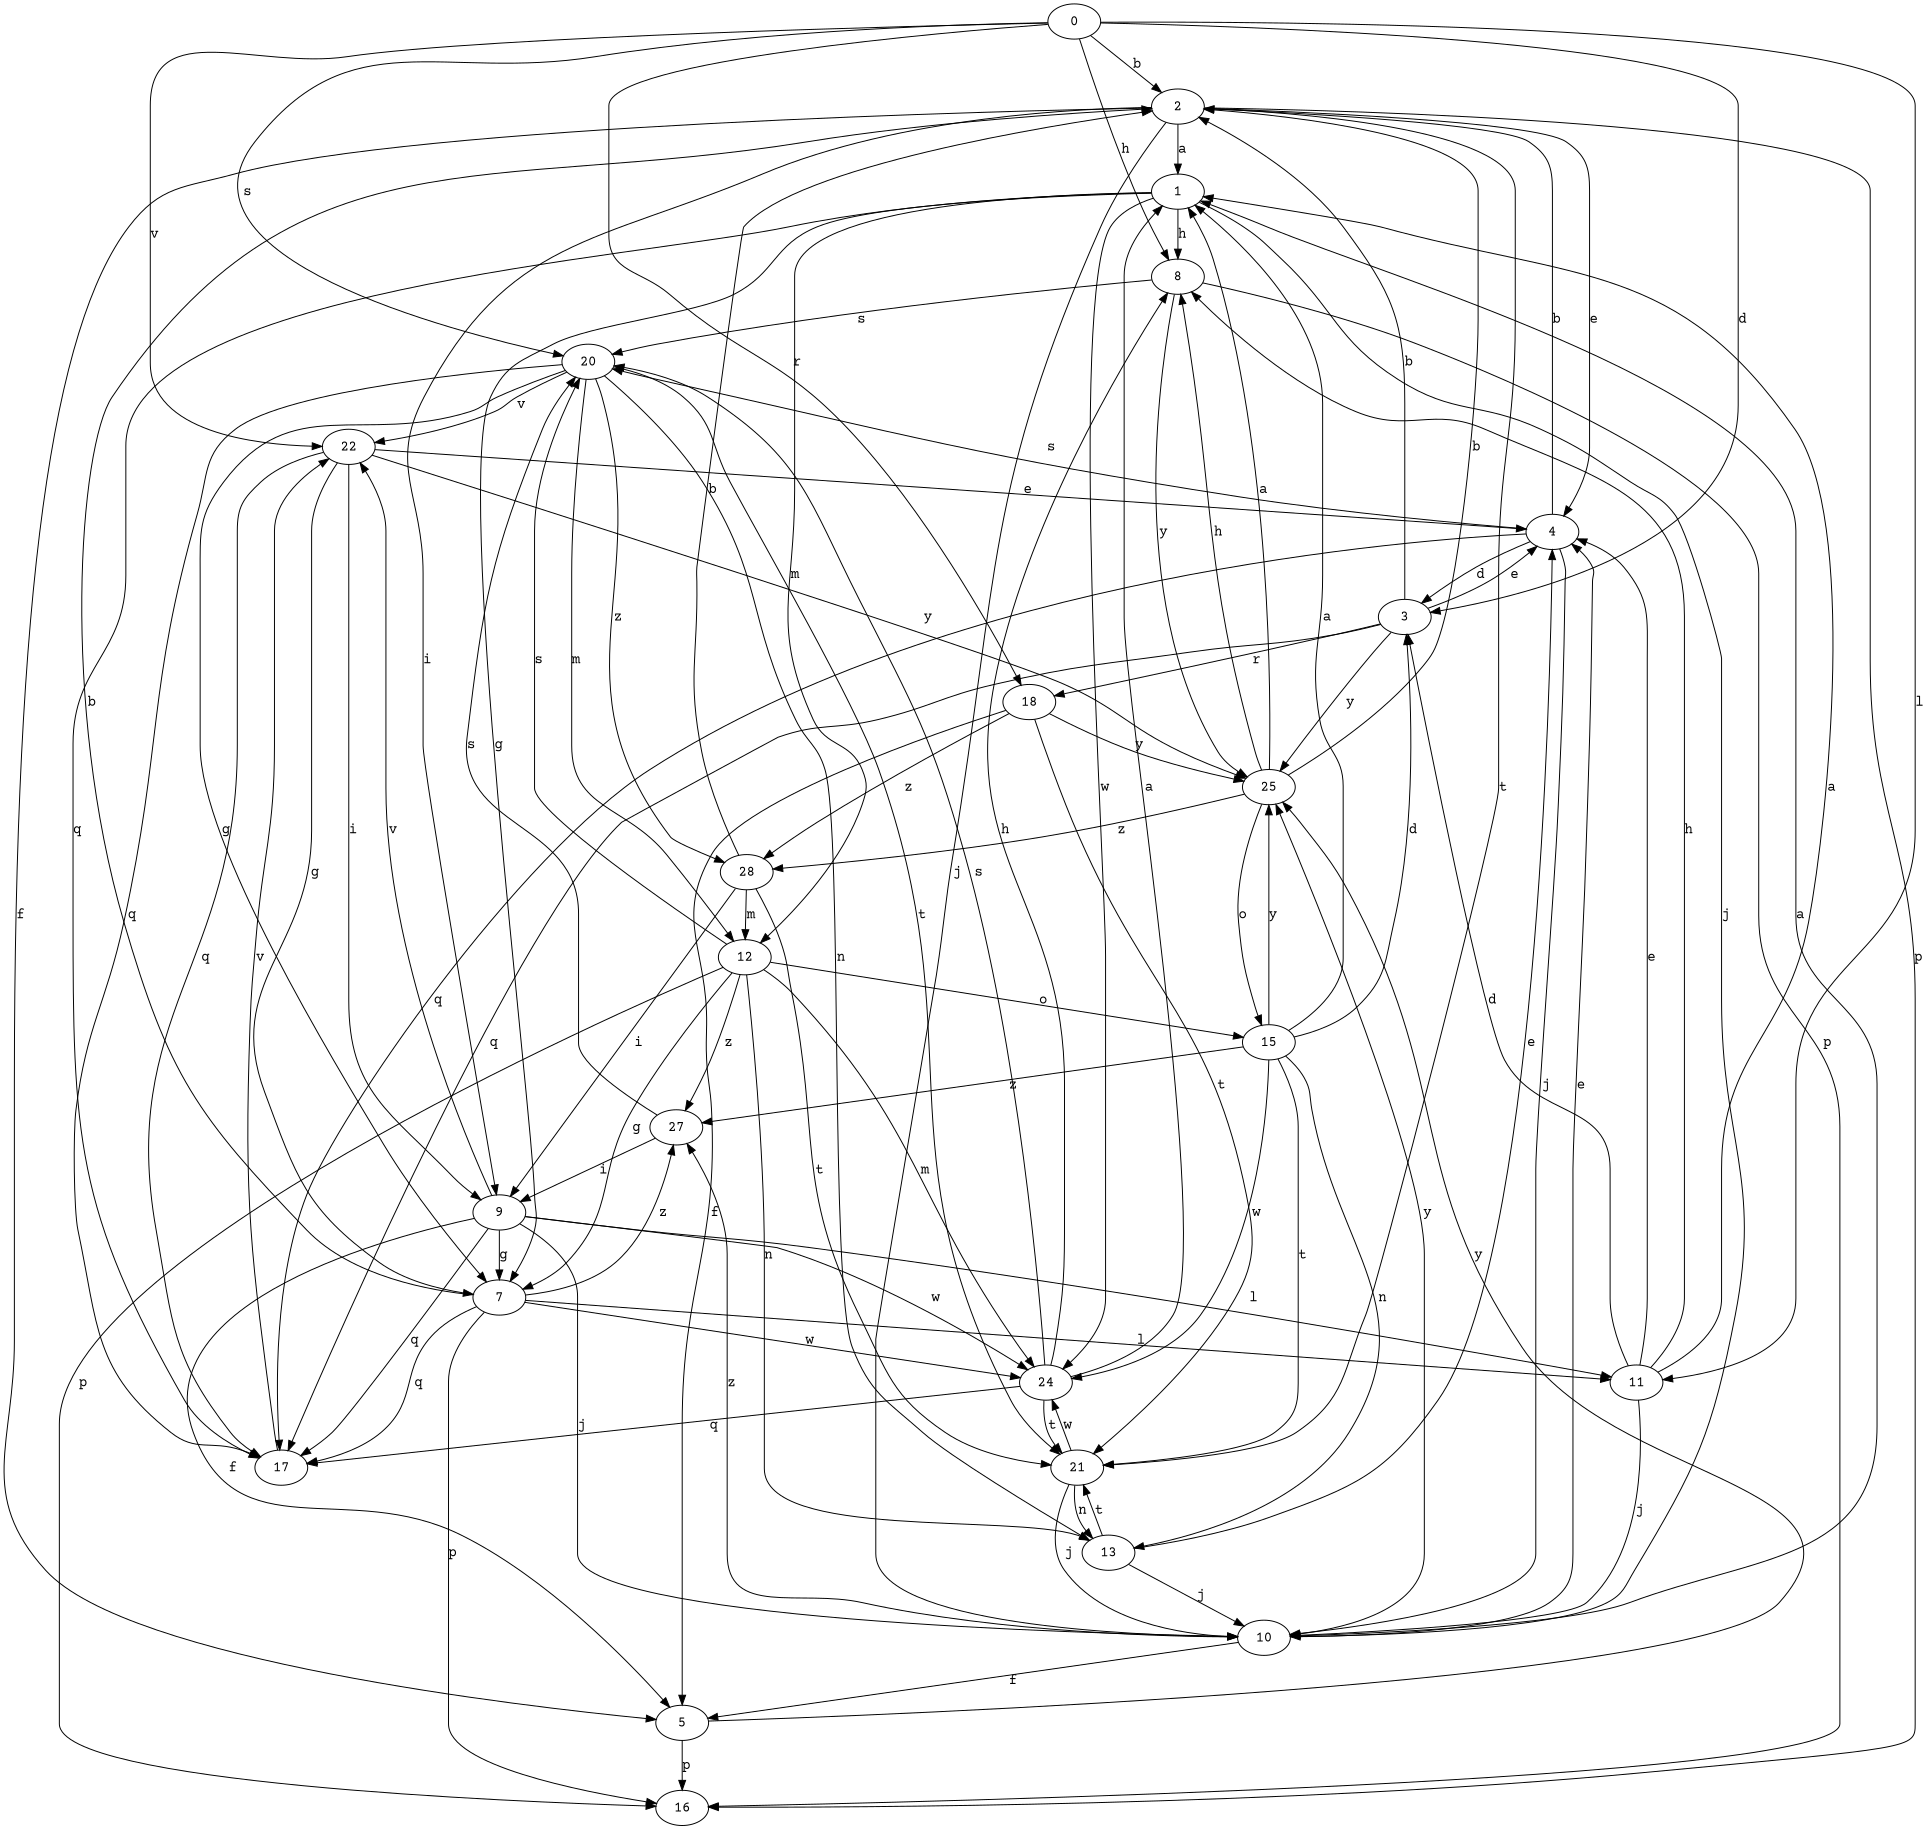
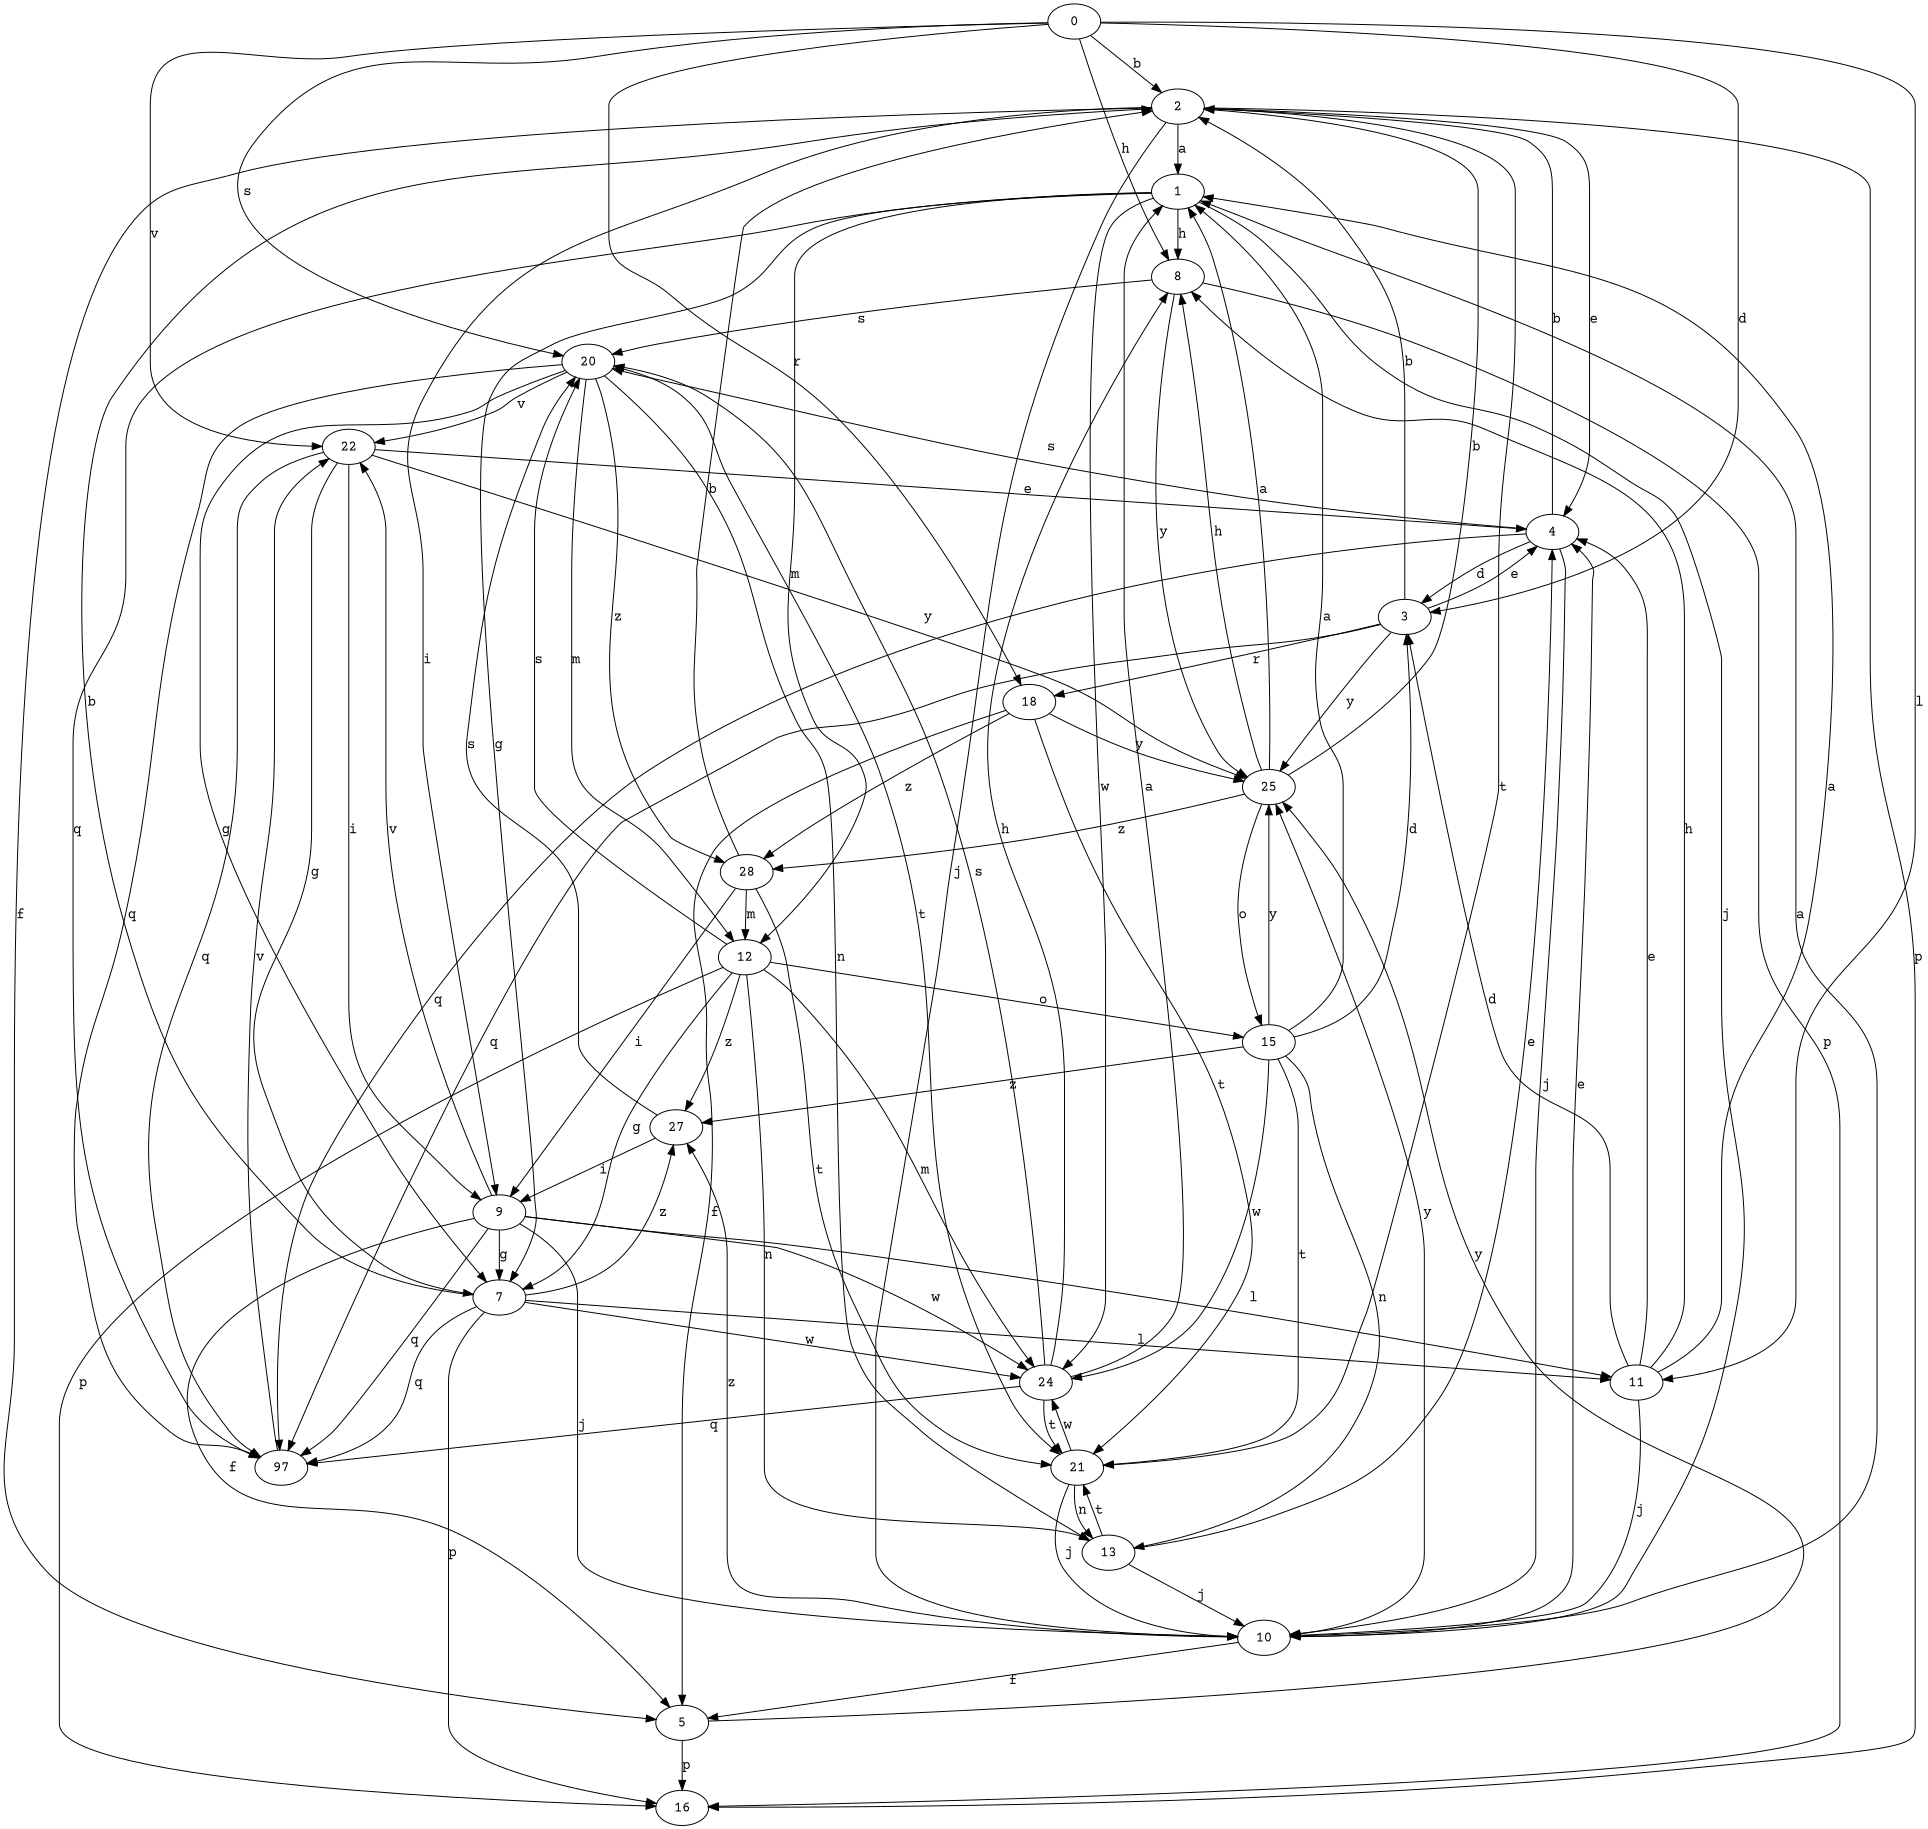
(281, 1468) -> (281, 1468)
